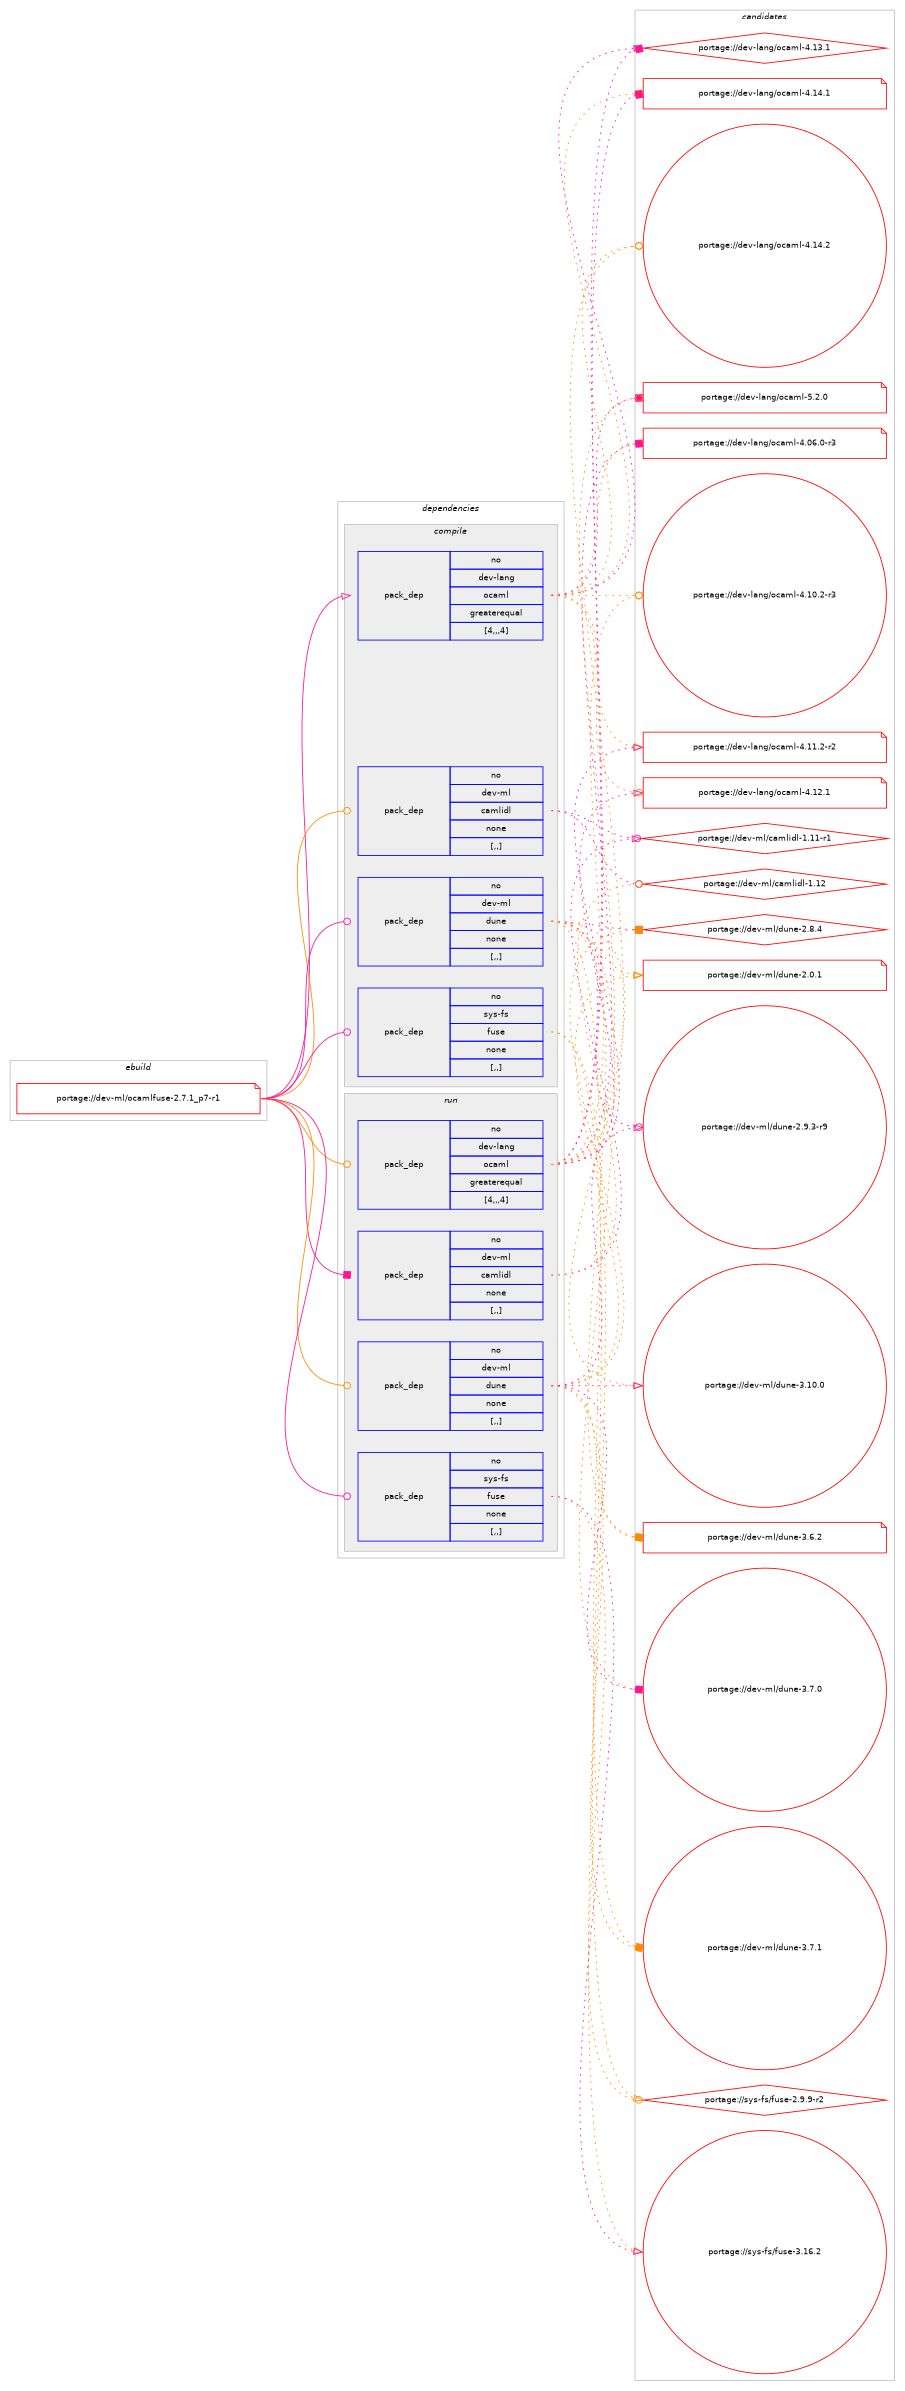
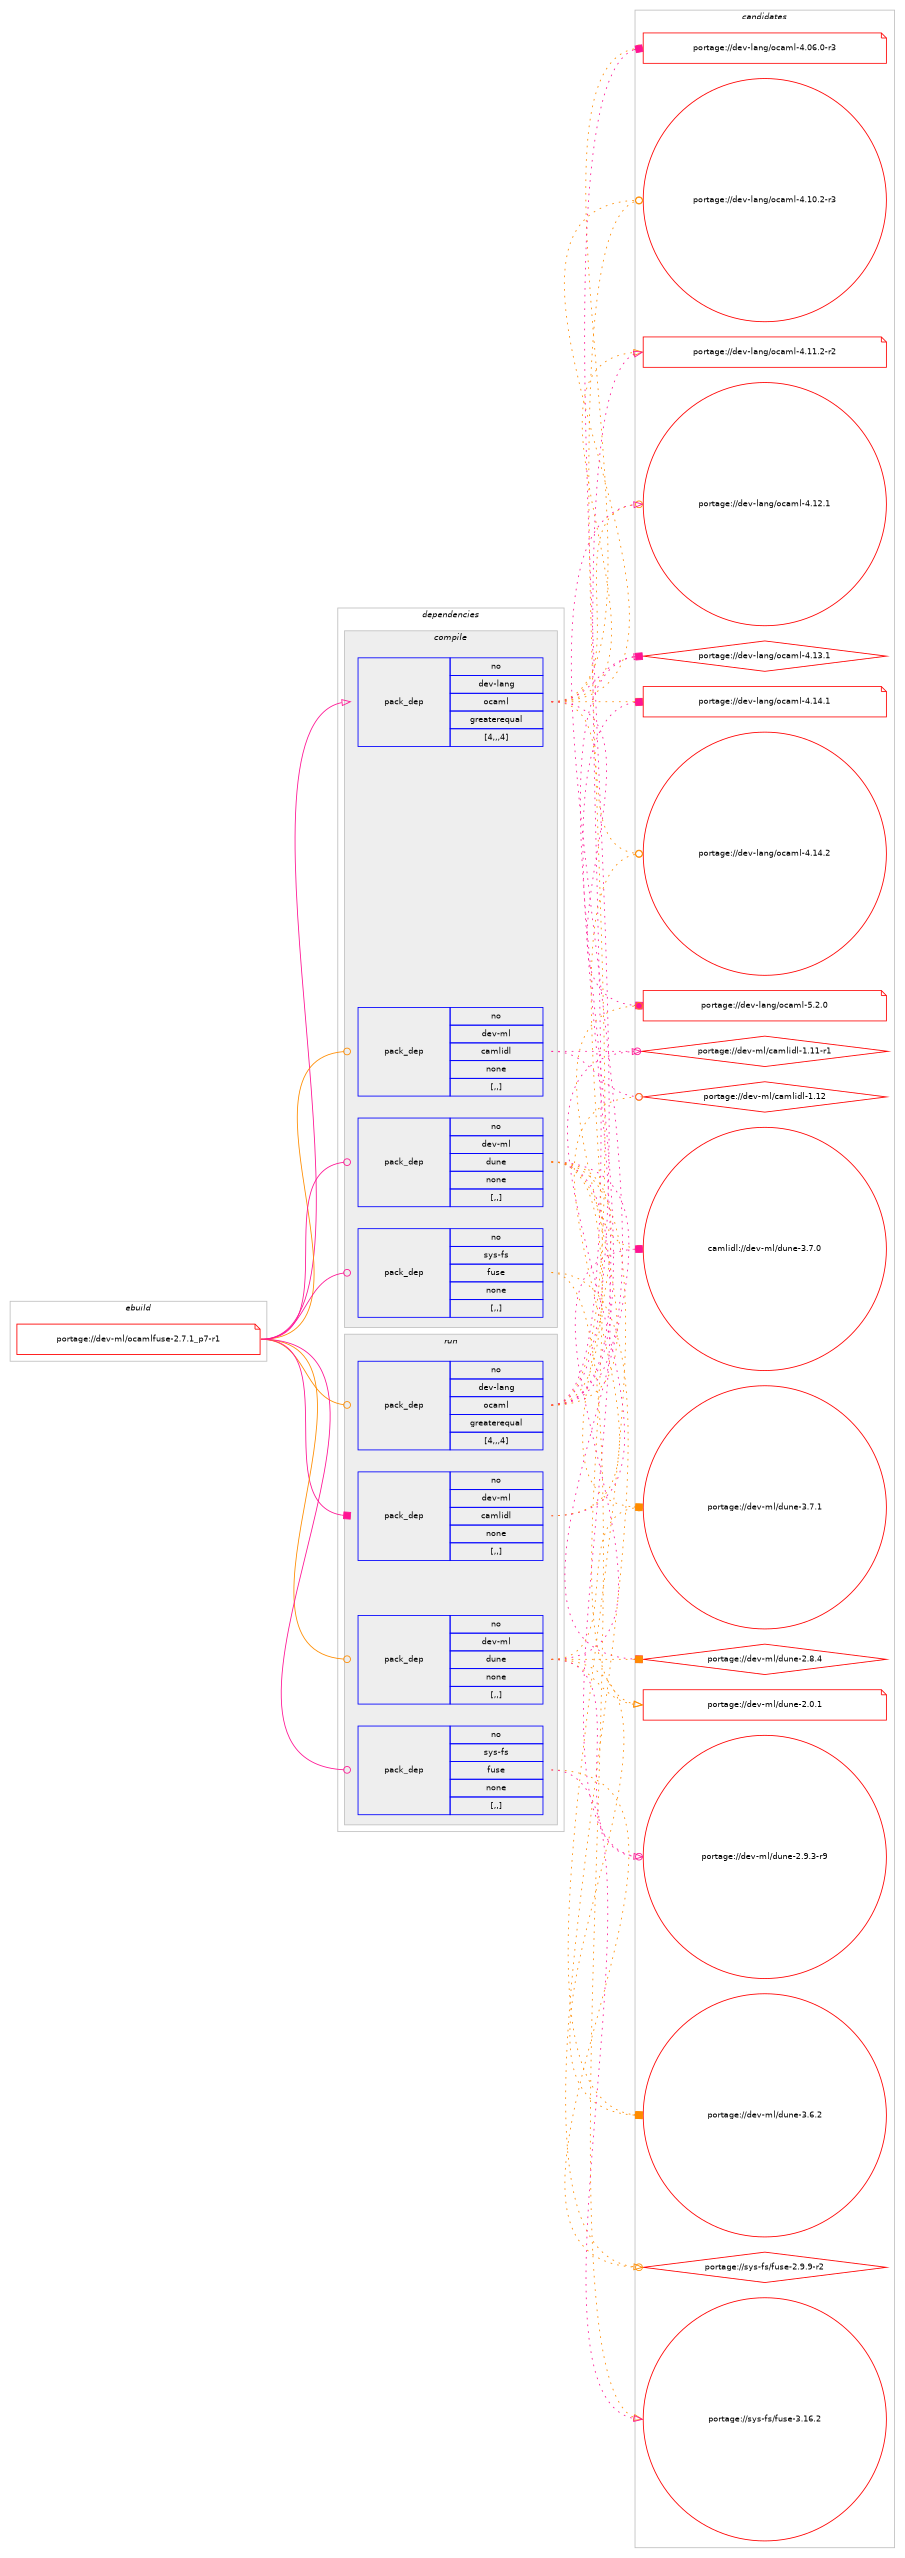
(765, 793) -> (765, 504)
(765, 1386) -> none
(765, 1538) -> (765, 2115)
(765, 1690) -> (765, 1249)
